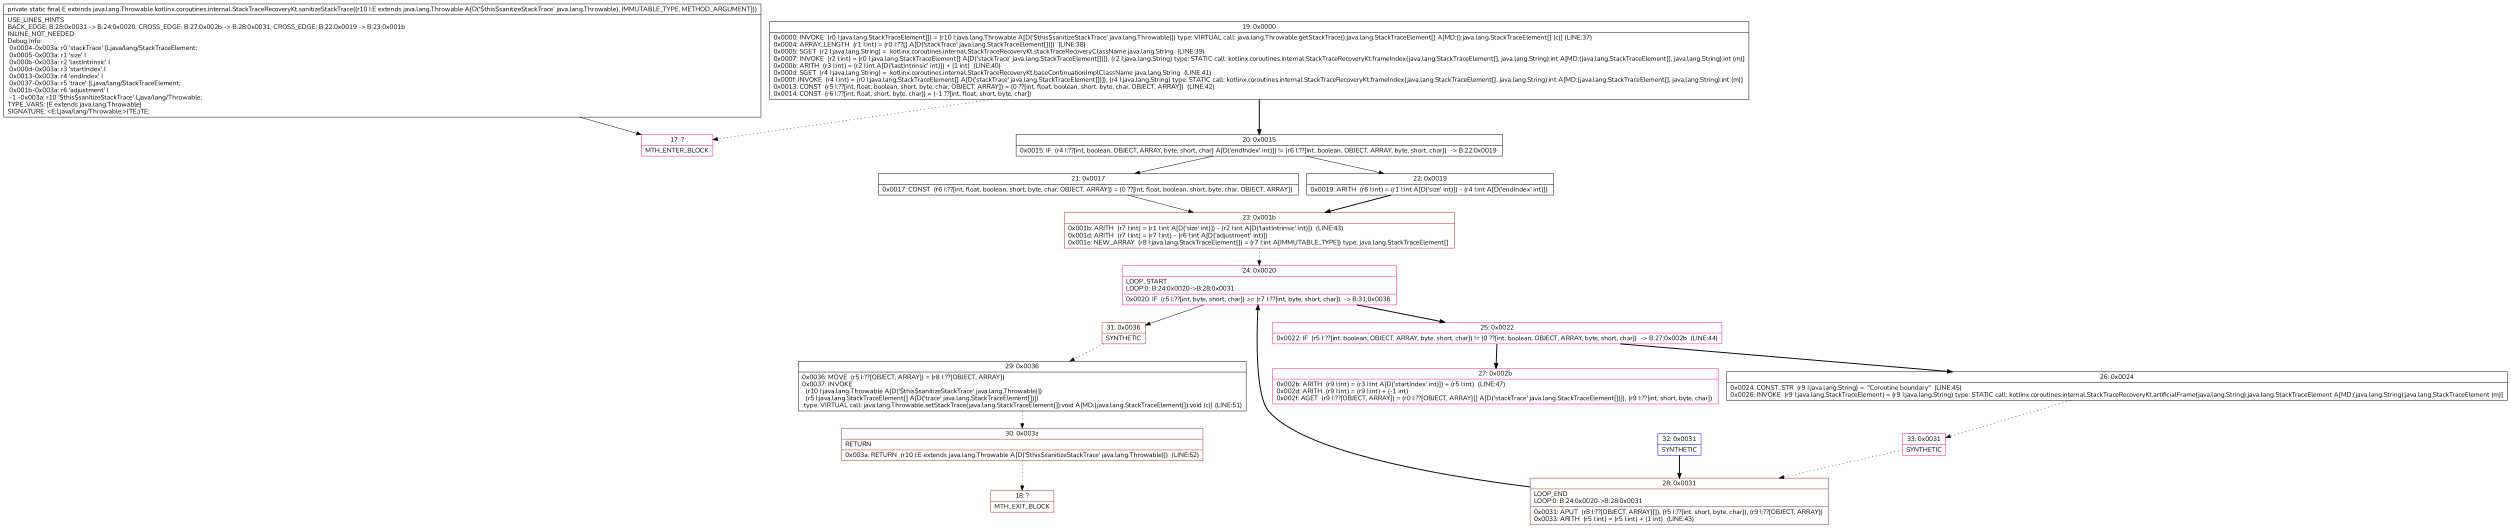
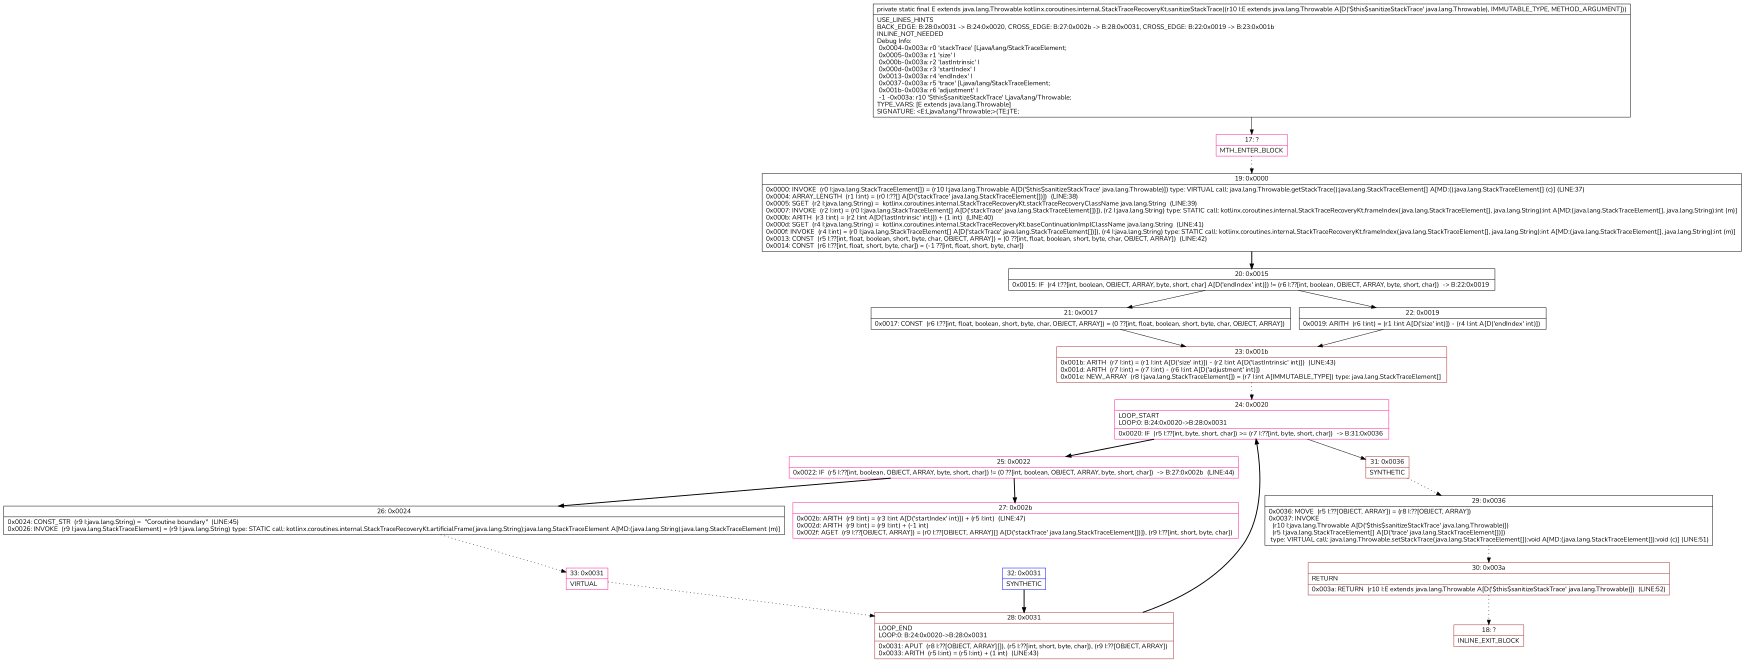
(855, 119) -> (1252, 162)
(1360, 203) -> (1353, 337)
(1924, 450) -> (584, 584)
(1022, 507) -> (1489, 641)
